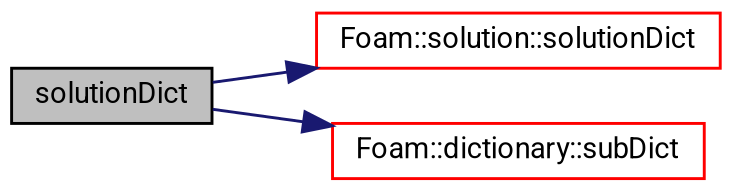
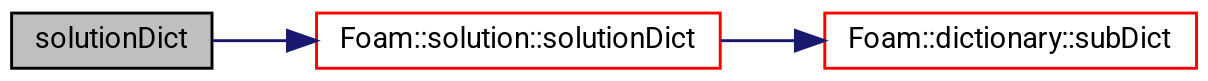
(258, 116) -> (758, 41)
